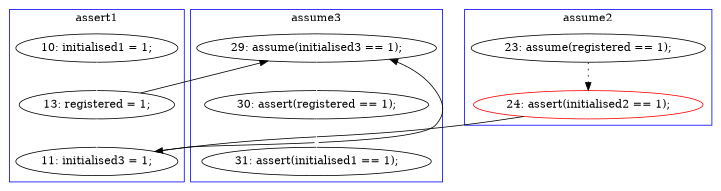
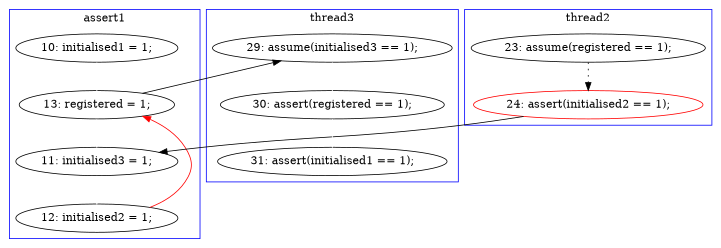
(317, 19) -> (332, 19)
(588, 19) -> (588, 19)
(339, 141) -> none
none -> (97, 218)
